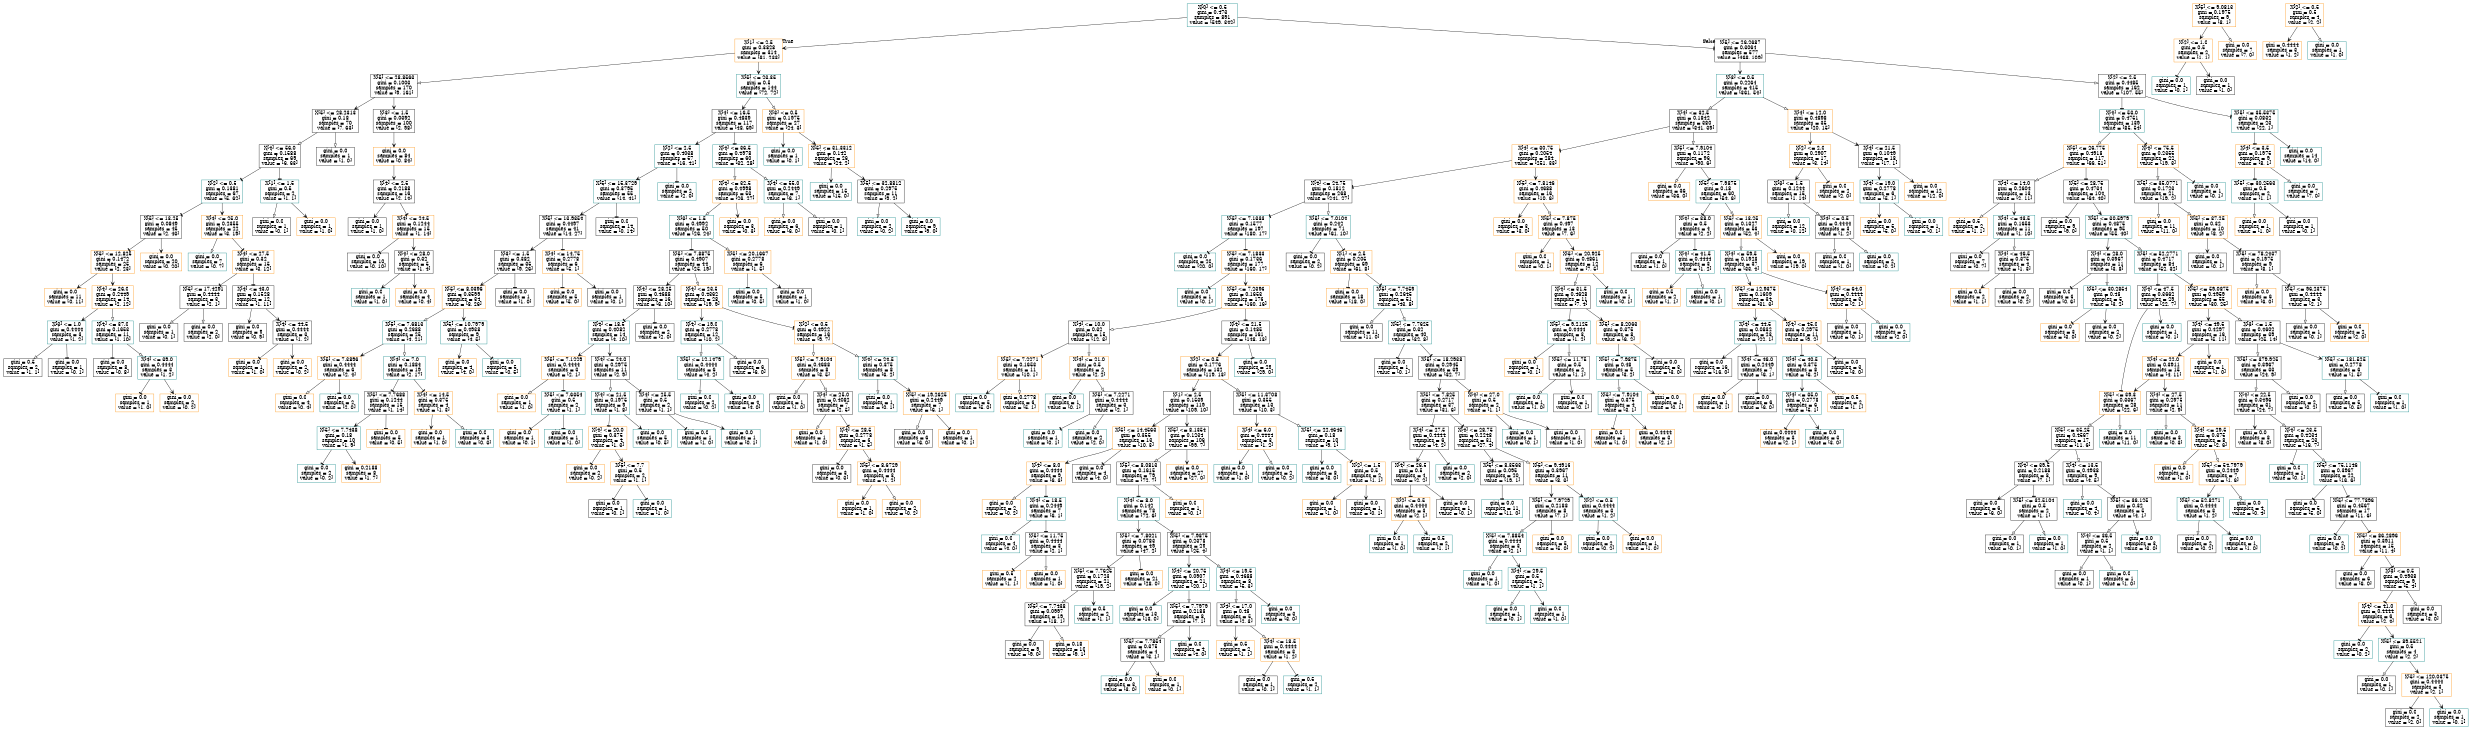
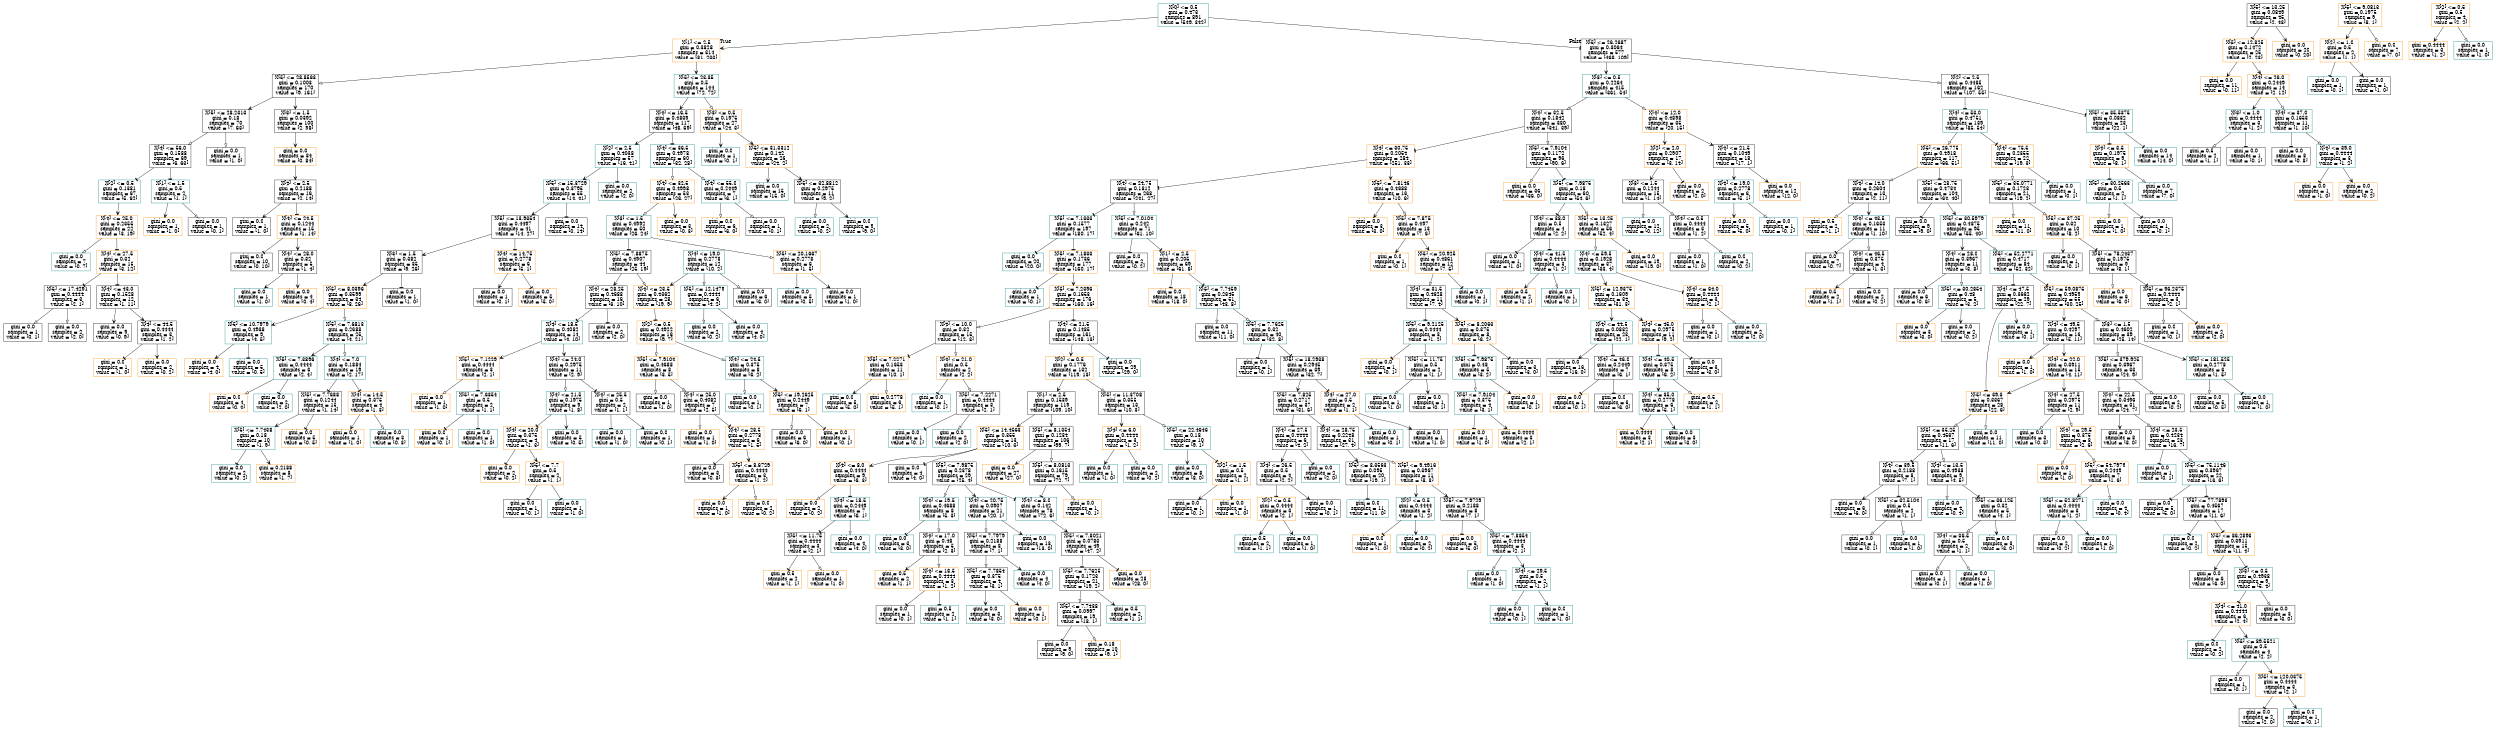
(192, 209) -> none
(702, 313) -> (680, 279)
(339, 368) -> (295, 368)
(1163, 526) -> (995, 491)
(1142, 579) -> (1130, 579)
(2400, 579) -> (2253, 579)
